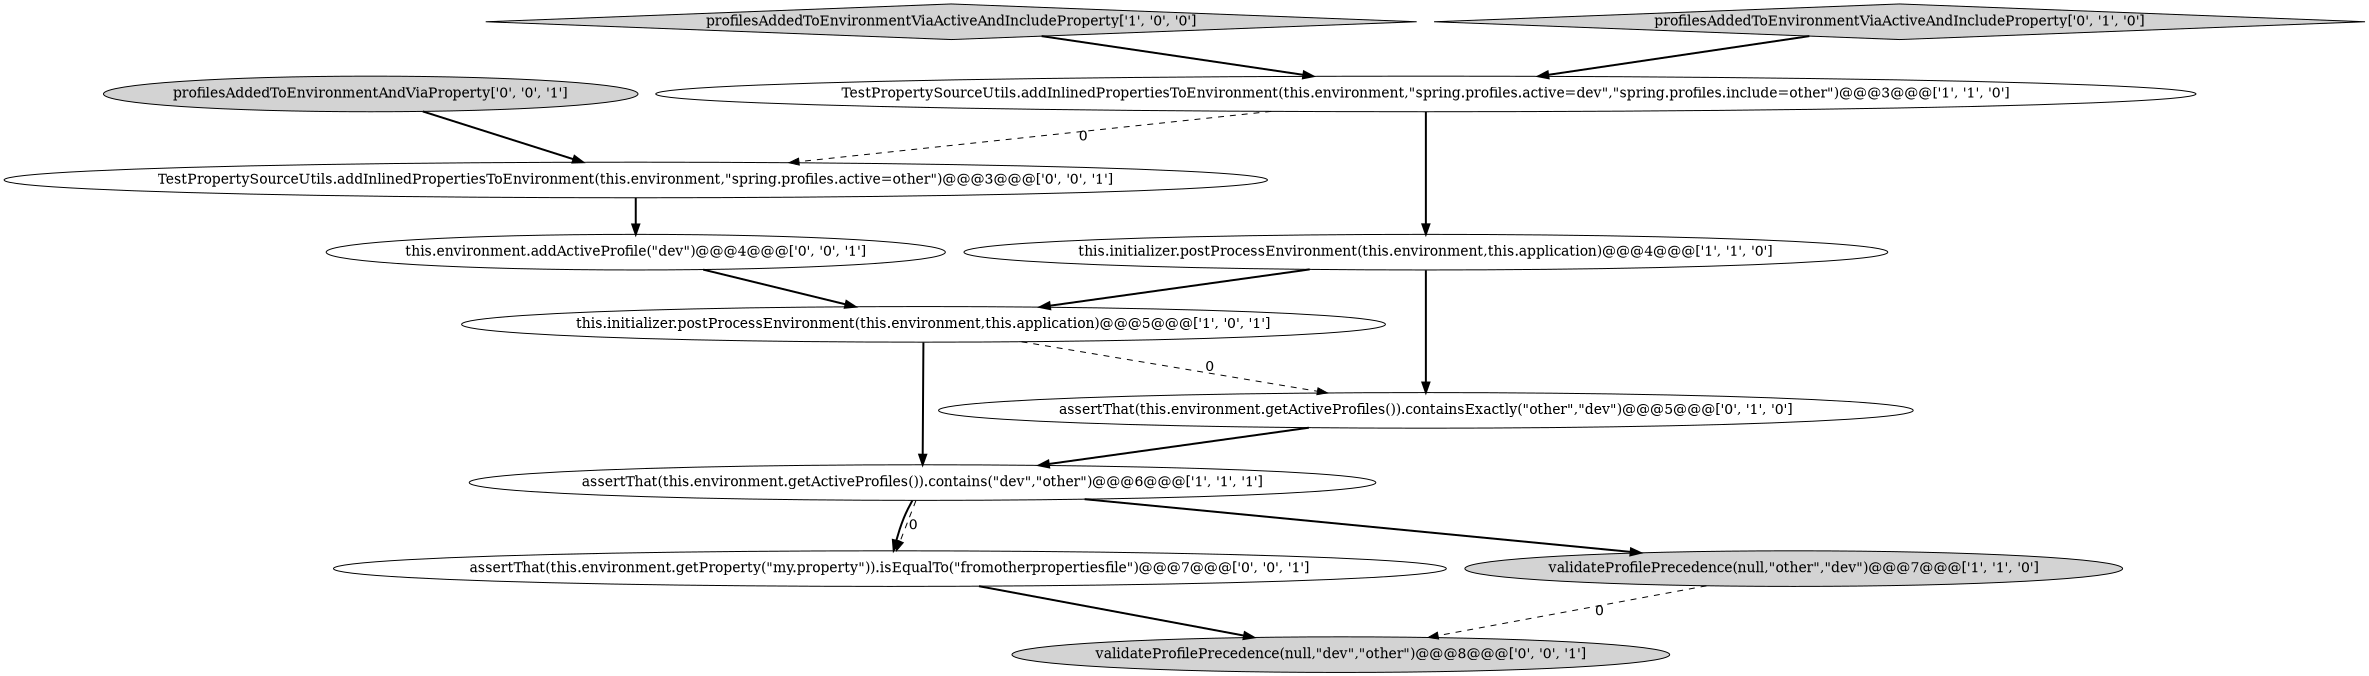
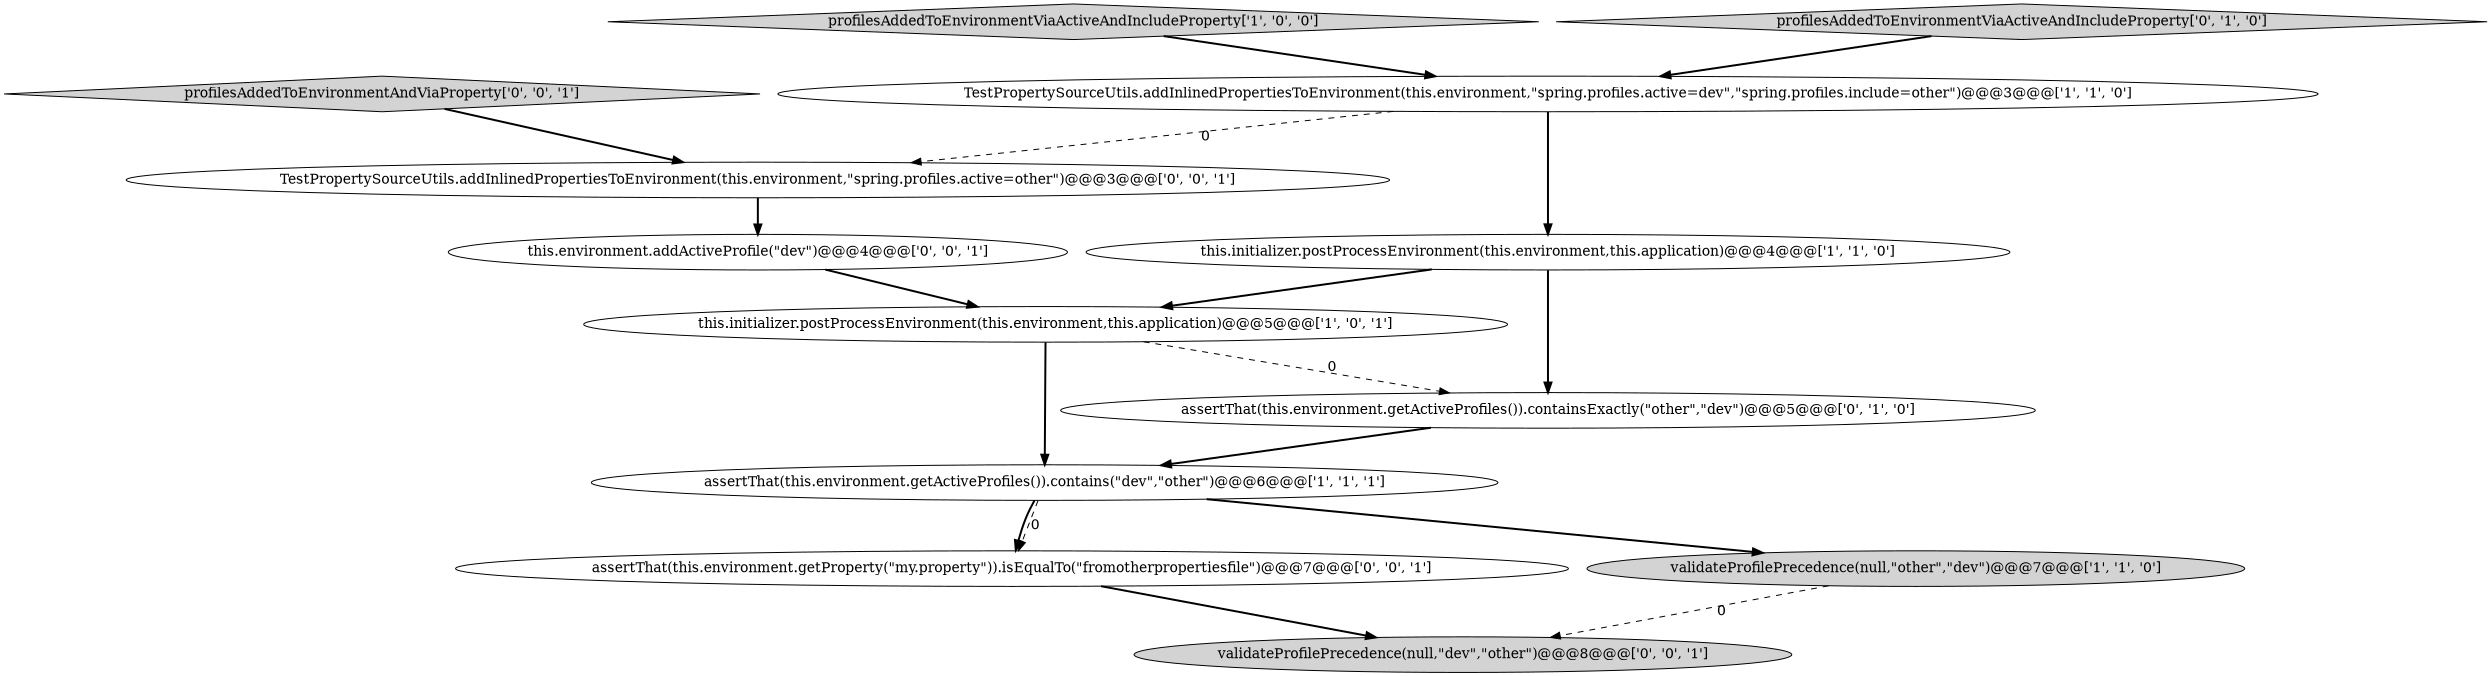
(371, 94) -> (382, 94)
